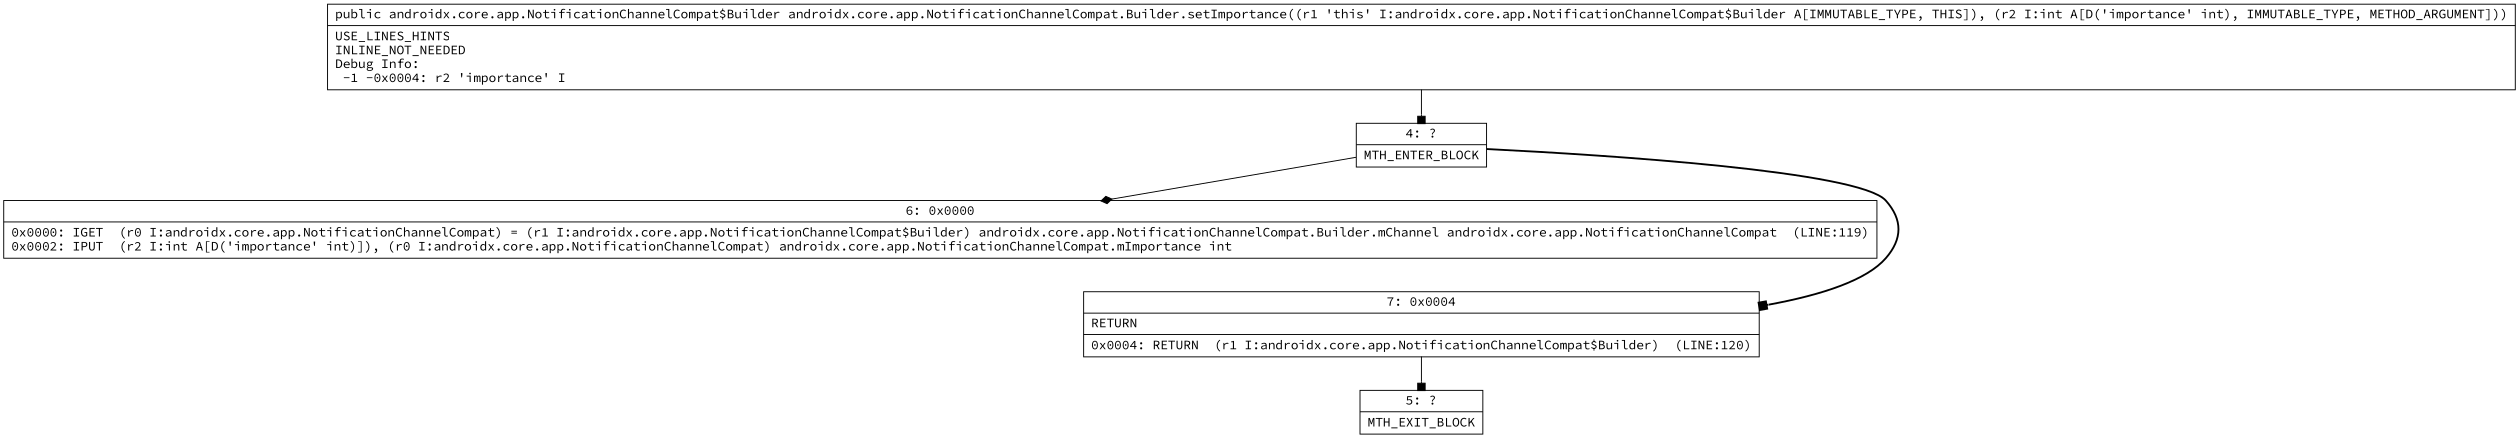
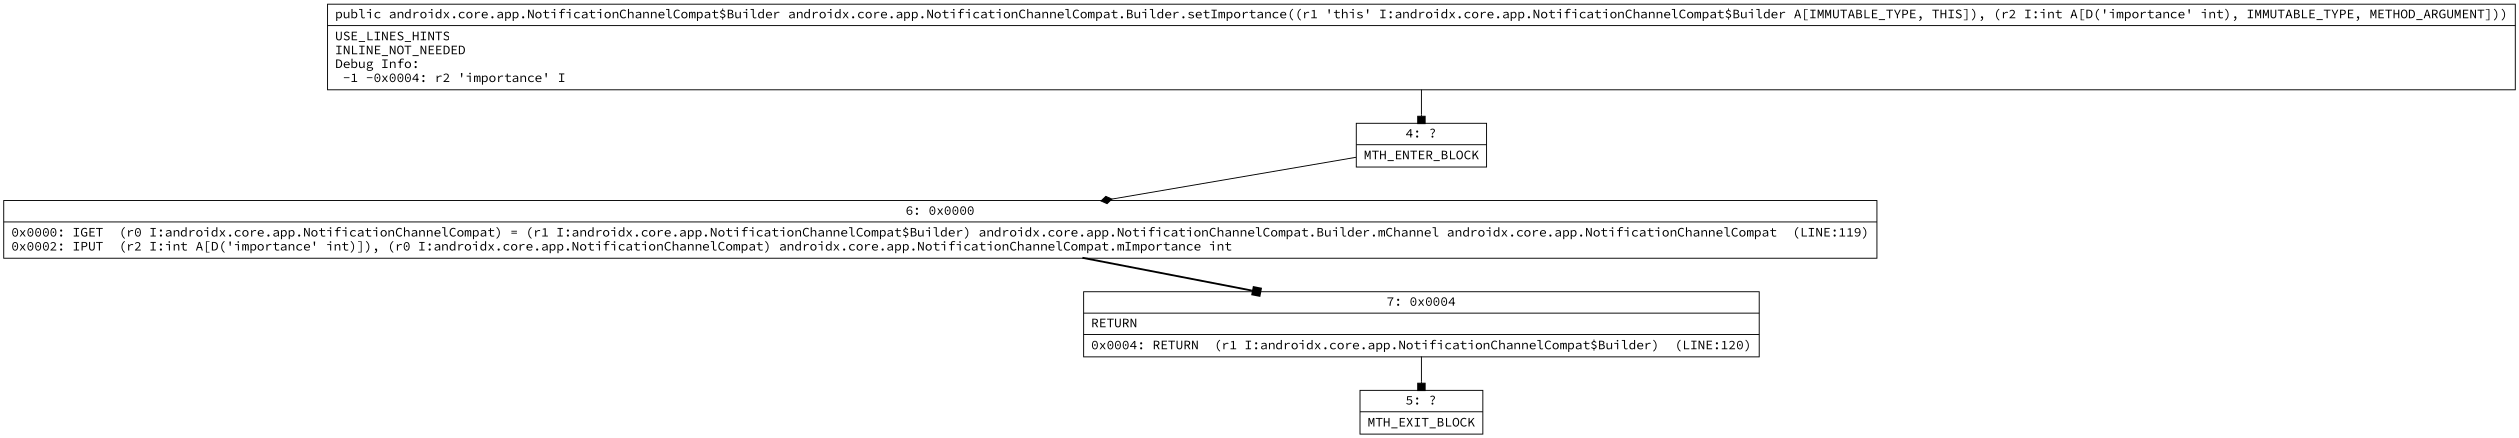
(1784, 174) -> (1167, 274)
